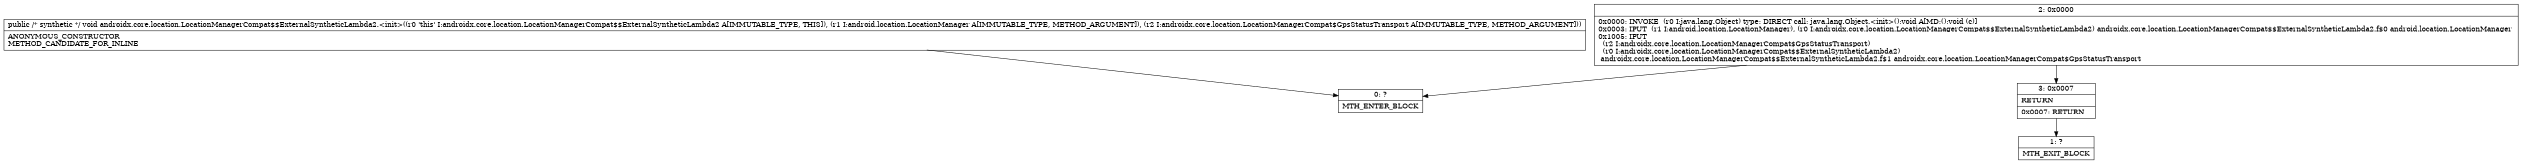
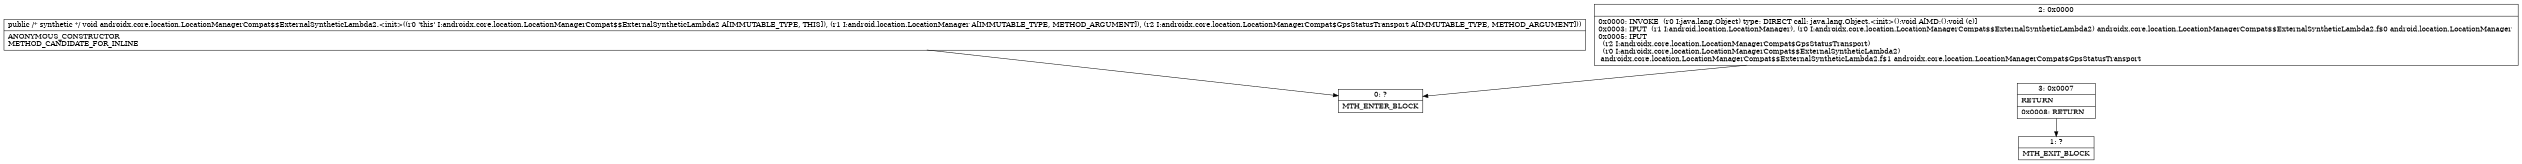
(1625, 37) -> (1625, 37)
(2056, 72) -> none
(2056, 112) -> (2056, 112)
